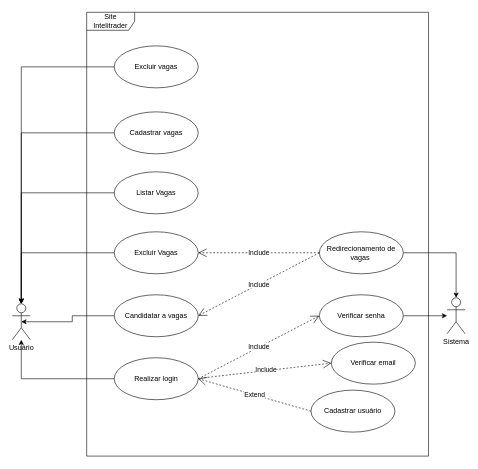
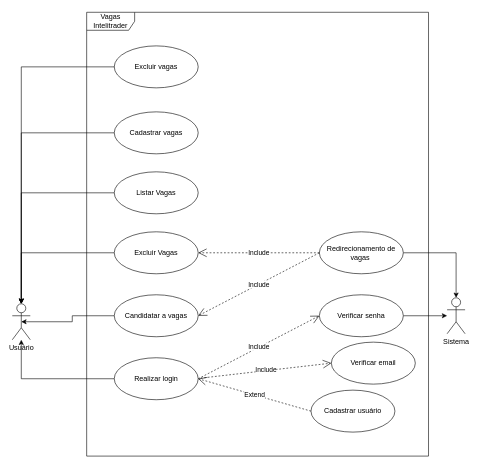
(111, 21) -> (111, 21)
